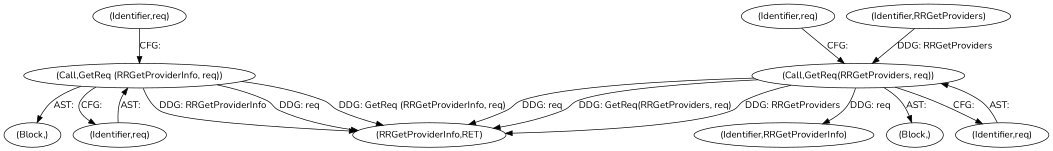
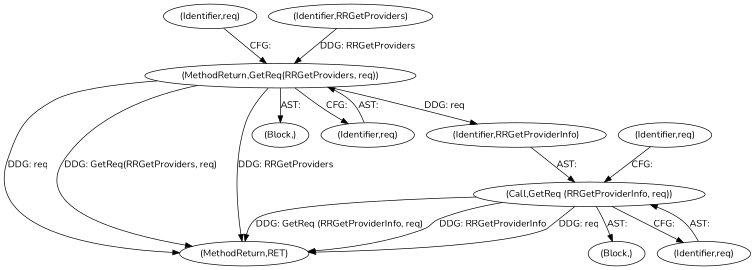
(858, 76) -> (280, 76)
(429, 135) -> (244, 254)
none -> (550, 162)
